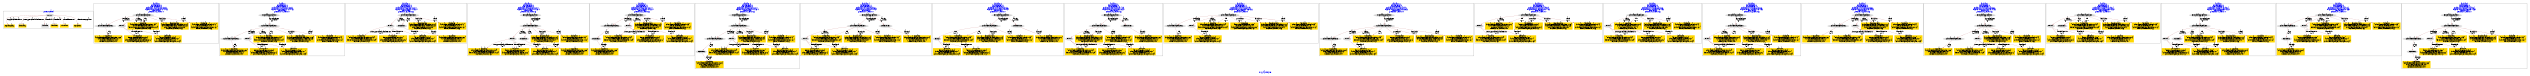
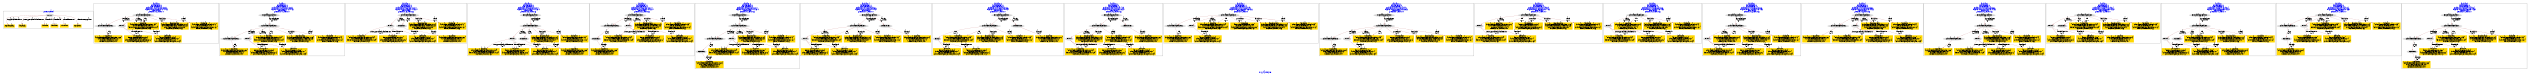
(22, 26) -> (22, 26)
(45, 26) -> (45, 26)
